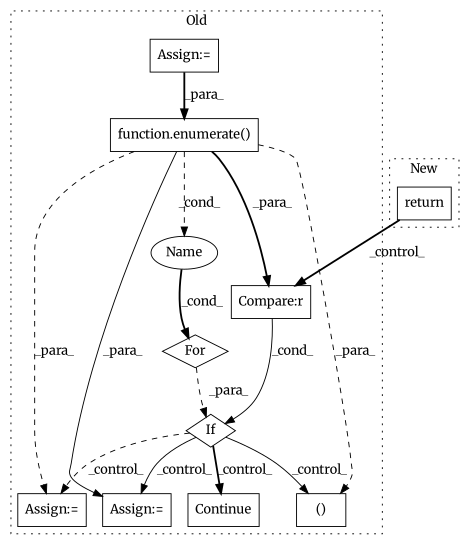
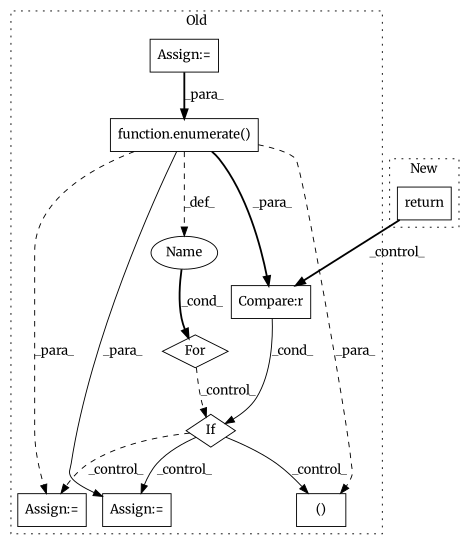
(200, 203) -> (200, 203)
(229, 391) -> (229, 391)
(224, 510) -> none
